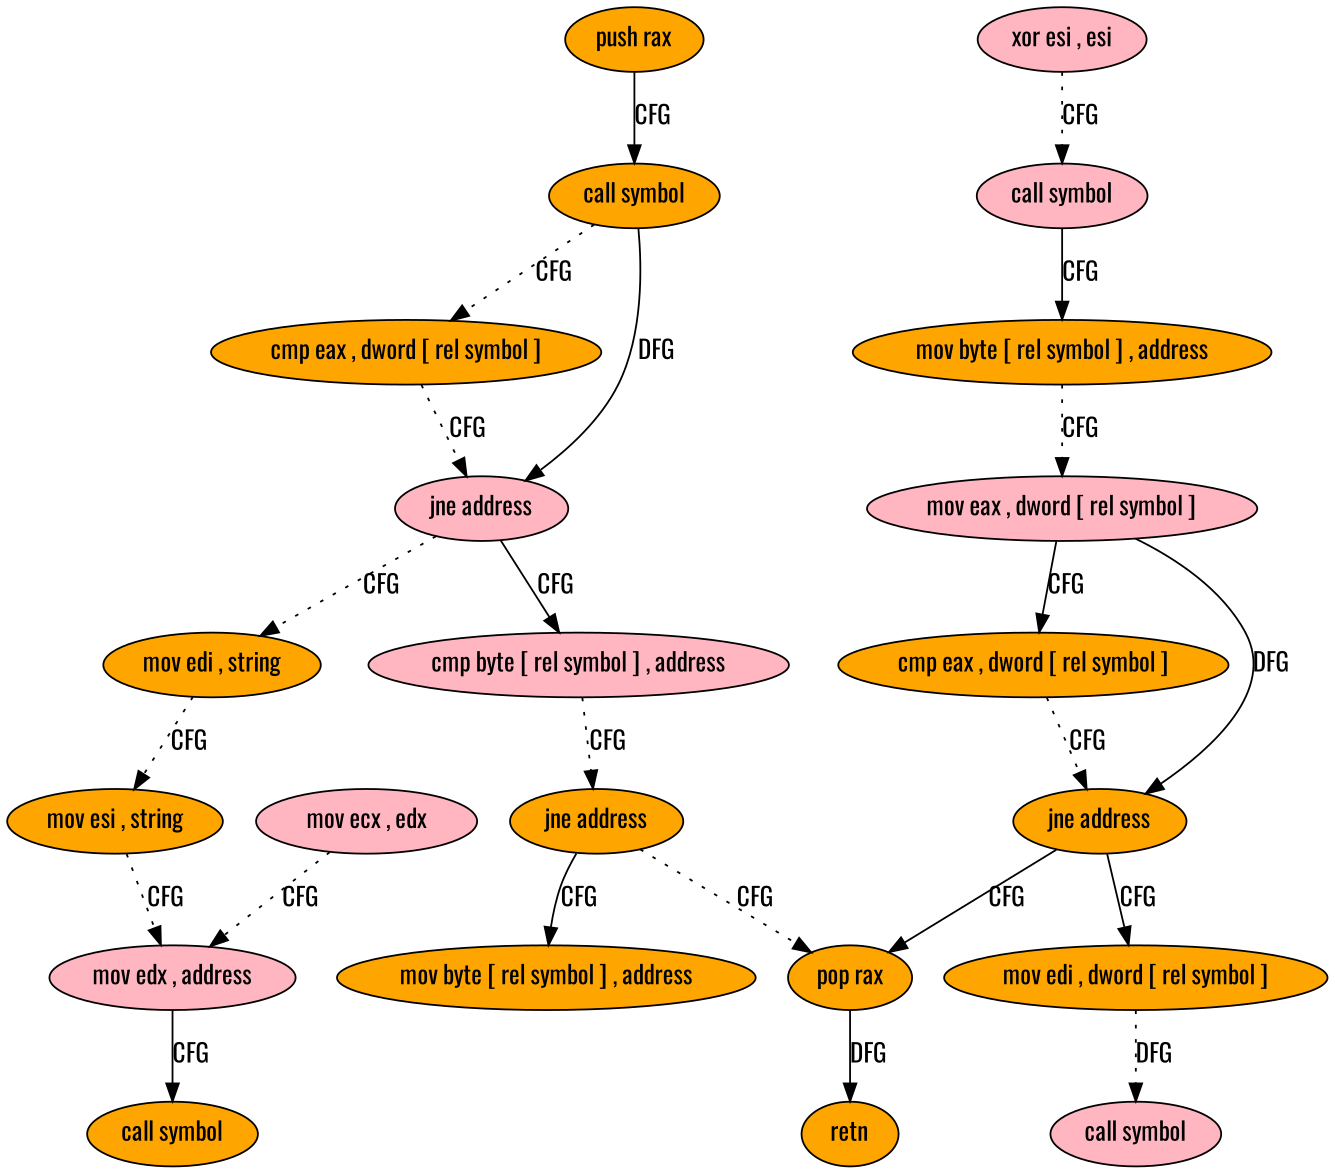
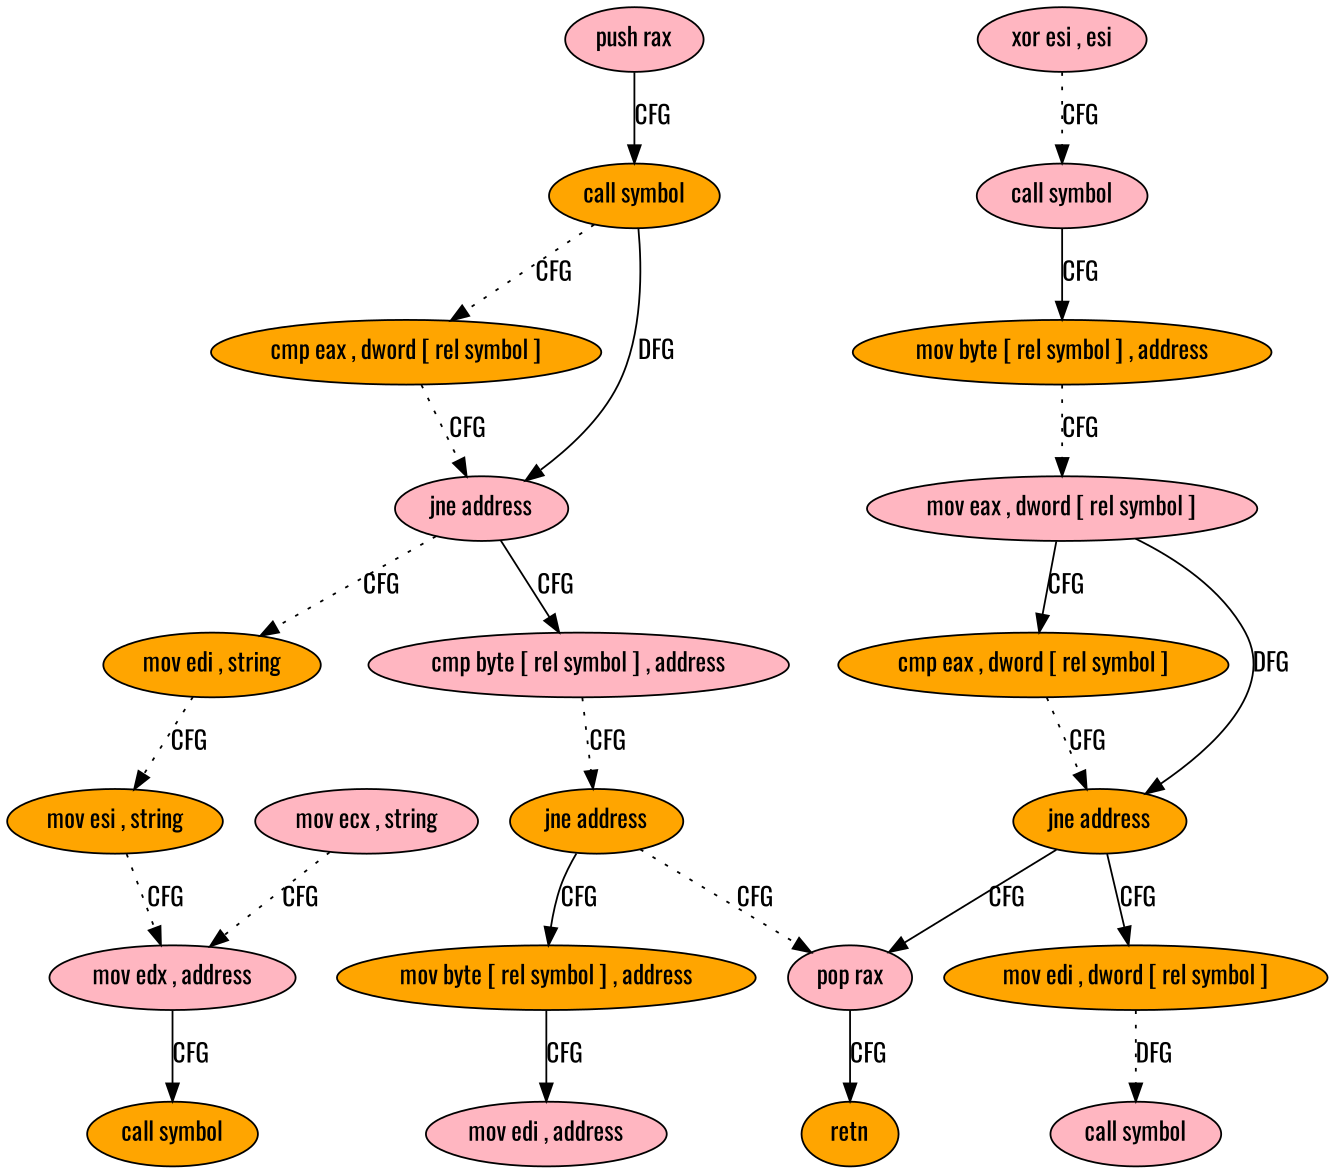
(634, 40) -> (634, 40)
(367, 821) -> (367, 821)
(850, 978) -> (850, 978)
(869, 1056) -> (869, 1056)
none -> (546, 1134)
